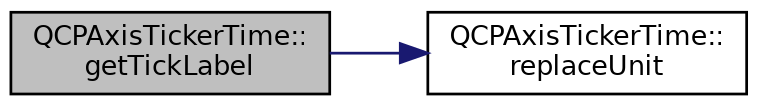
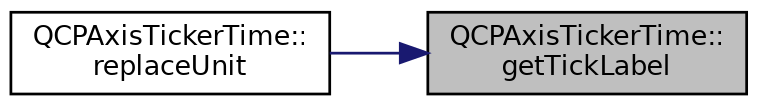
(365, 53) -> (365, 53)
